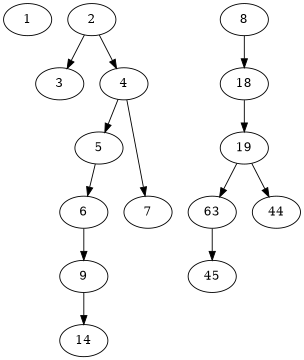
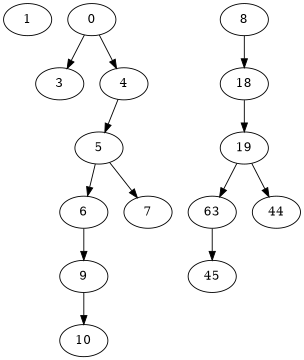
(92, 20) -> (92, 20)
(135, 143) -> (121, 177)
(84, 341) -> (84, 341)
